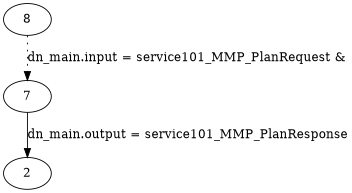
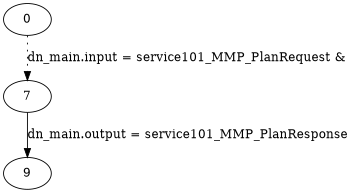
(27, 19) -> (27, 19)
(27, 173) -> (27, 173)
